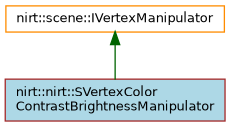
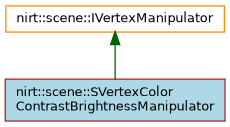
(115, 100) -> (115, 100)
